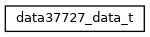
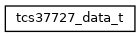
(75, 19) -> (70, 19)
